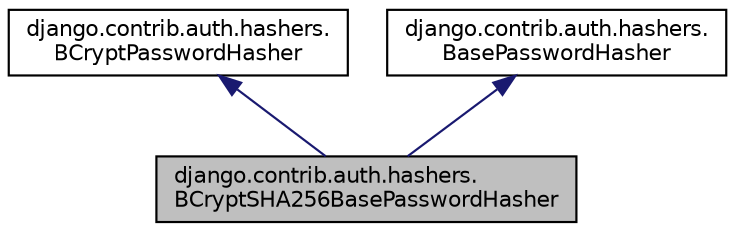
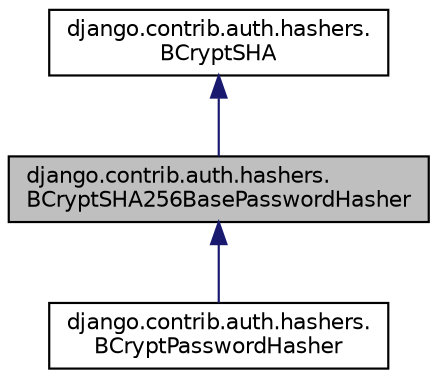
(557, 43) -> (219, 43)
(281, 123) -> (219, 274)
